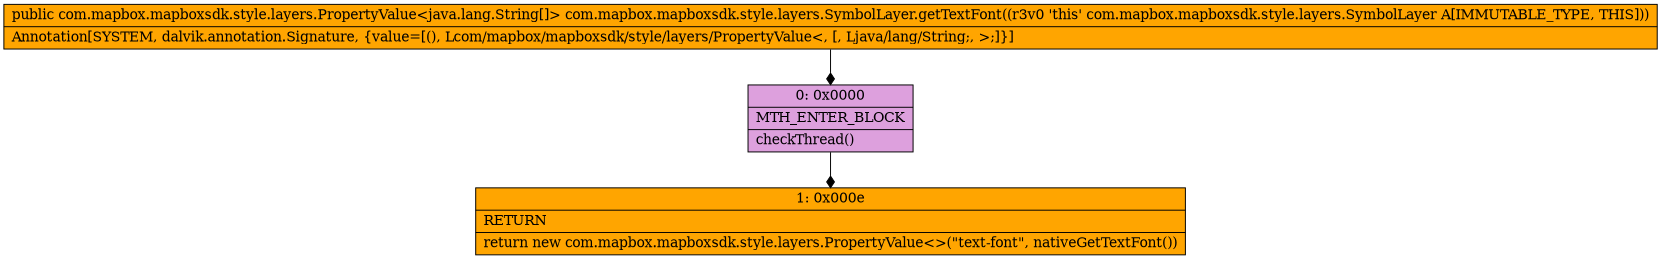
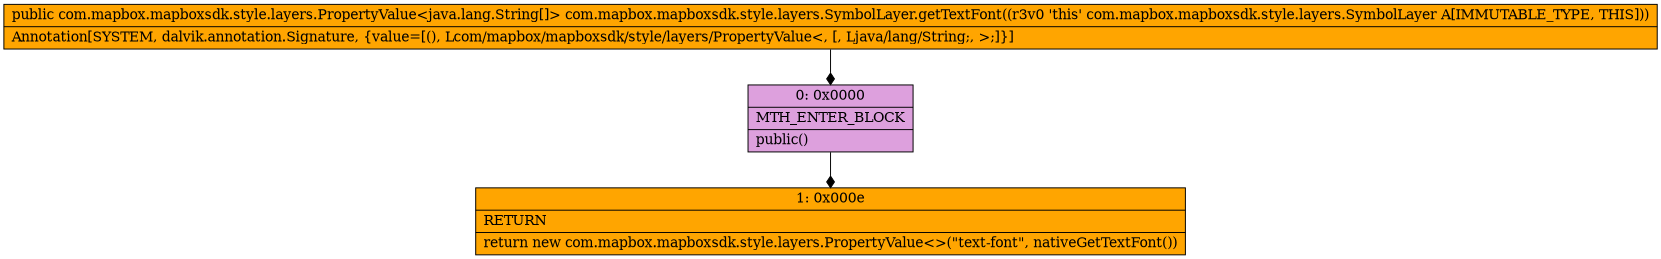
(805, 140) -> (782, 140)
